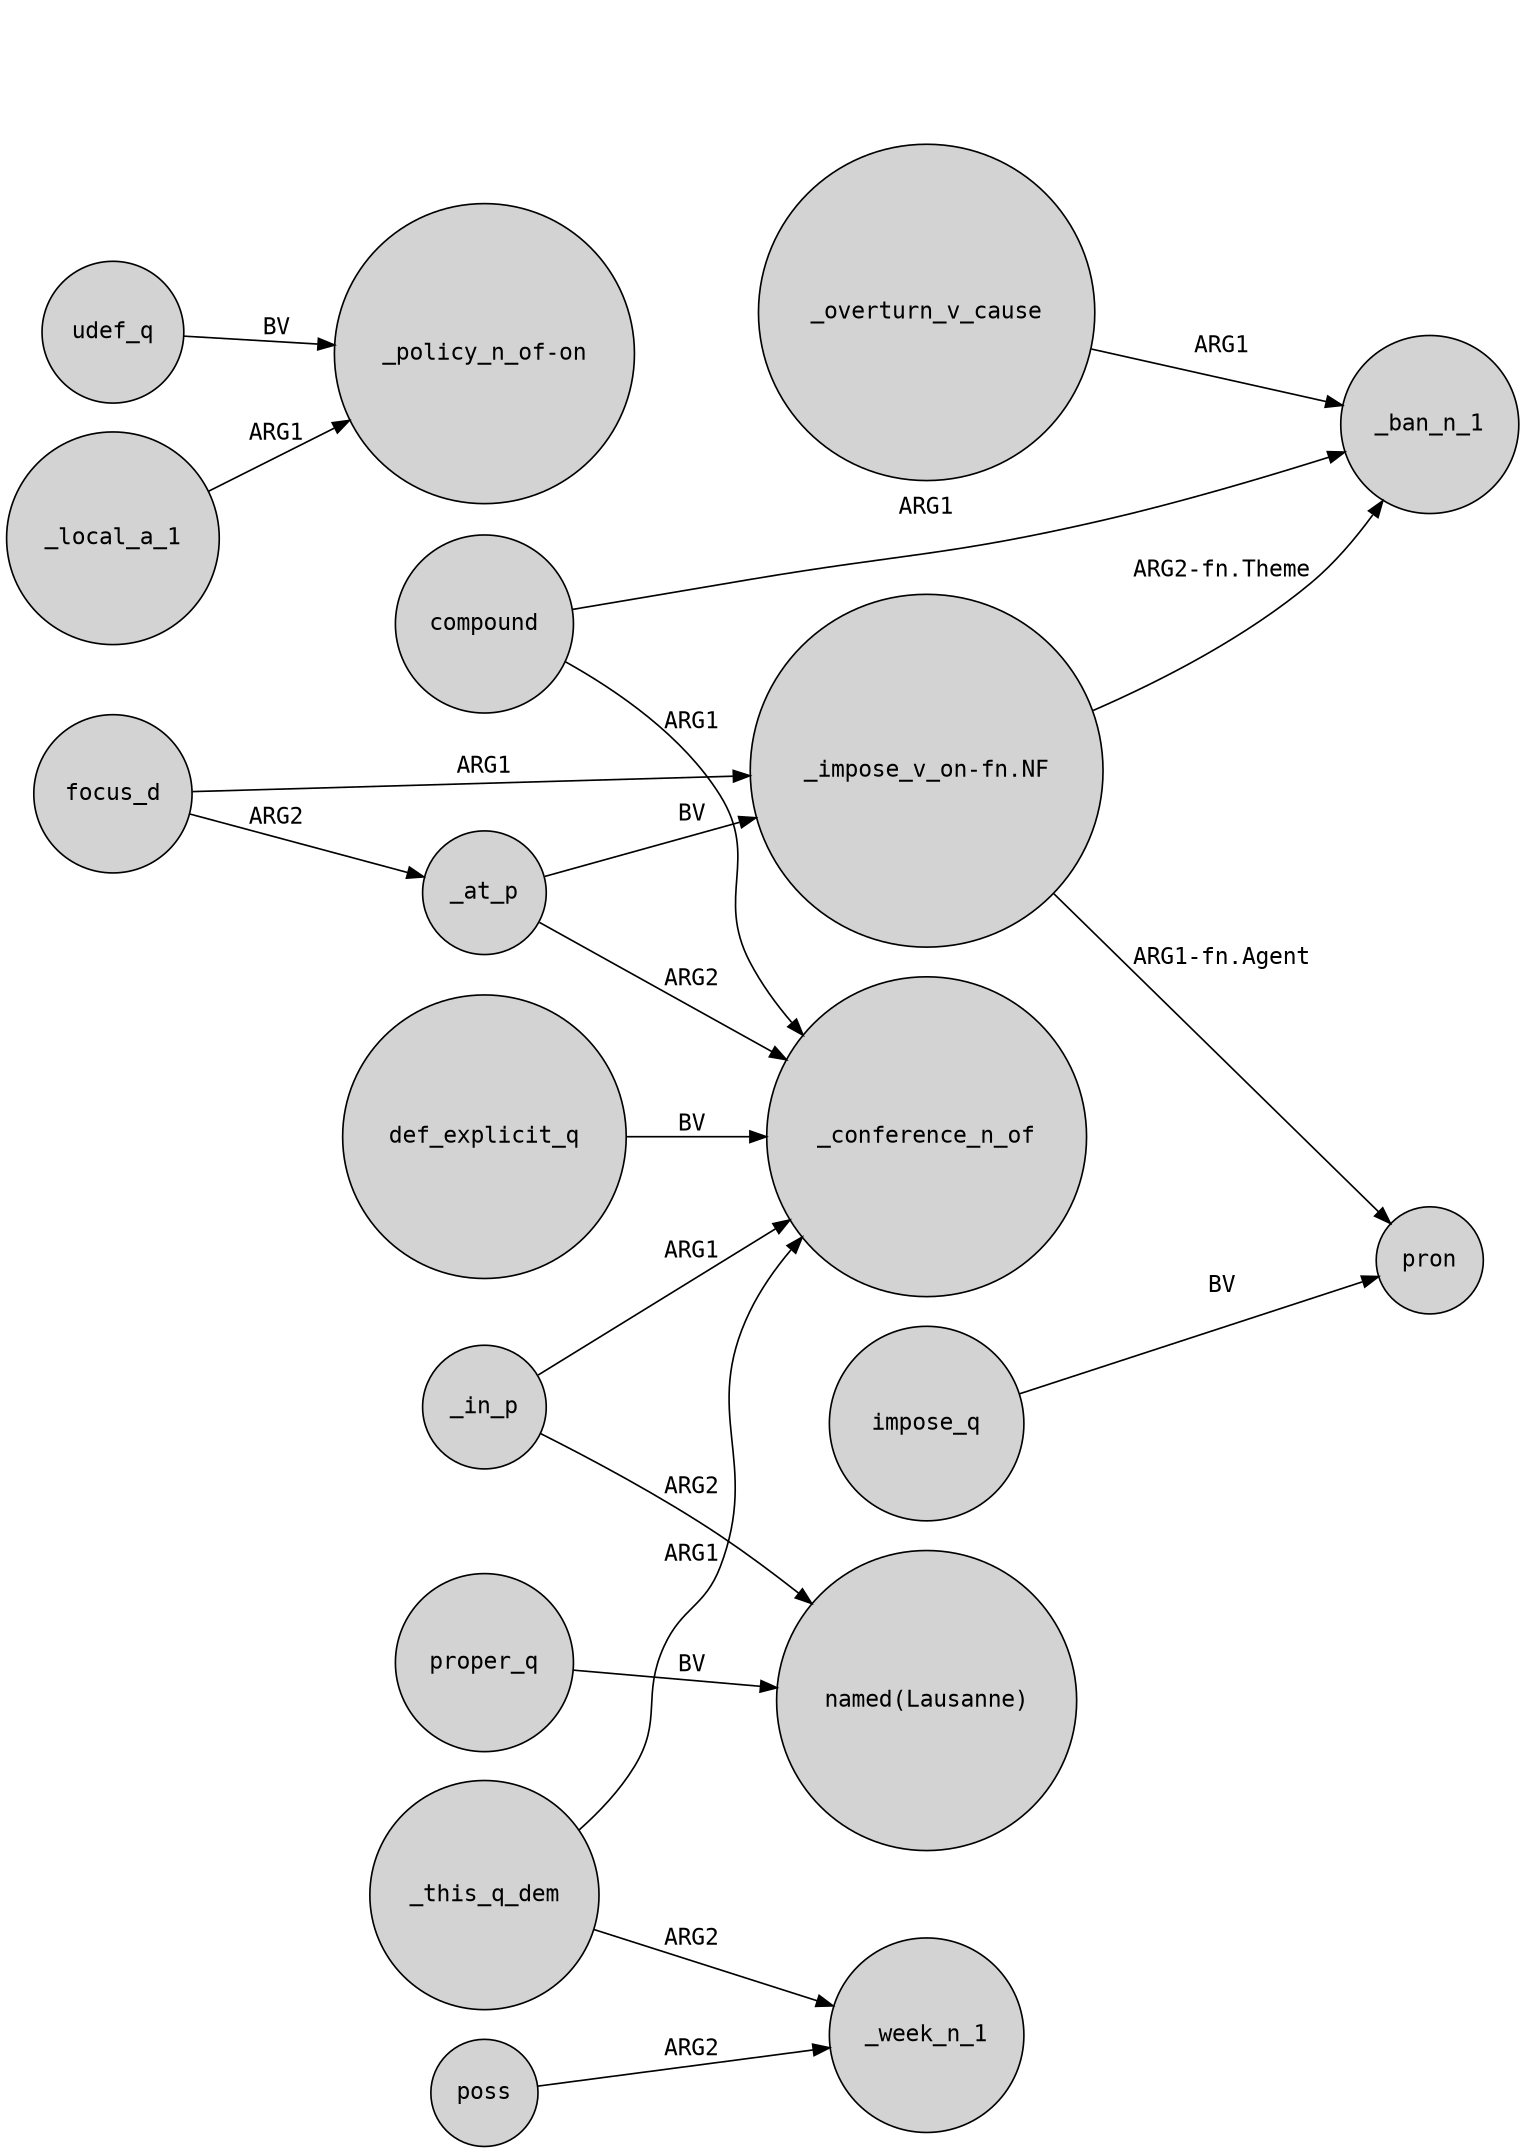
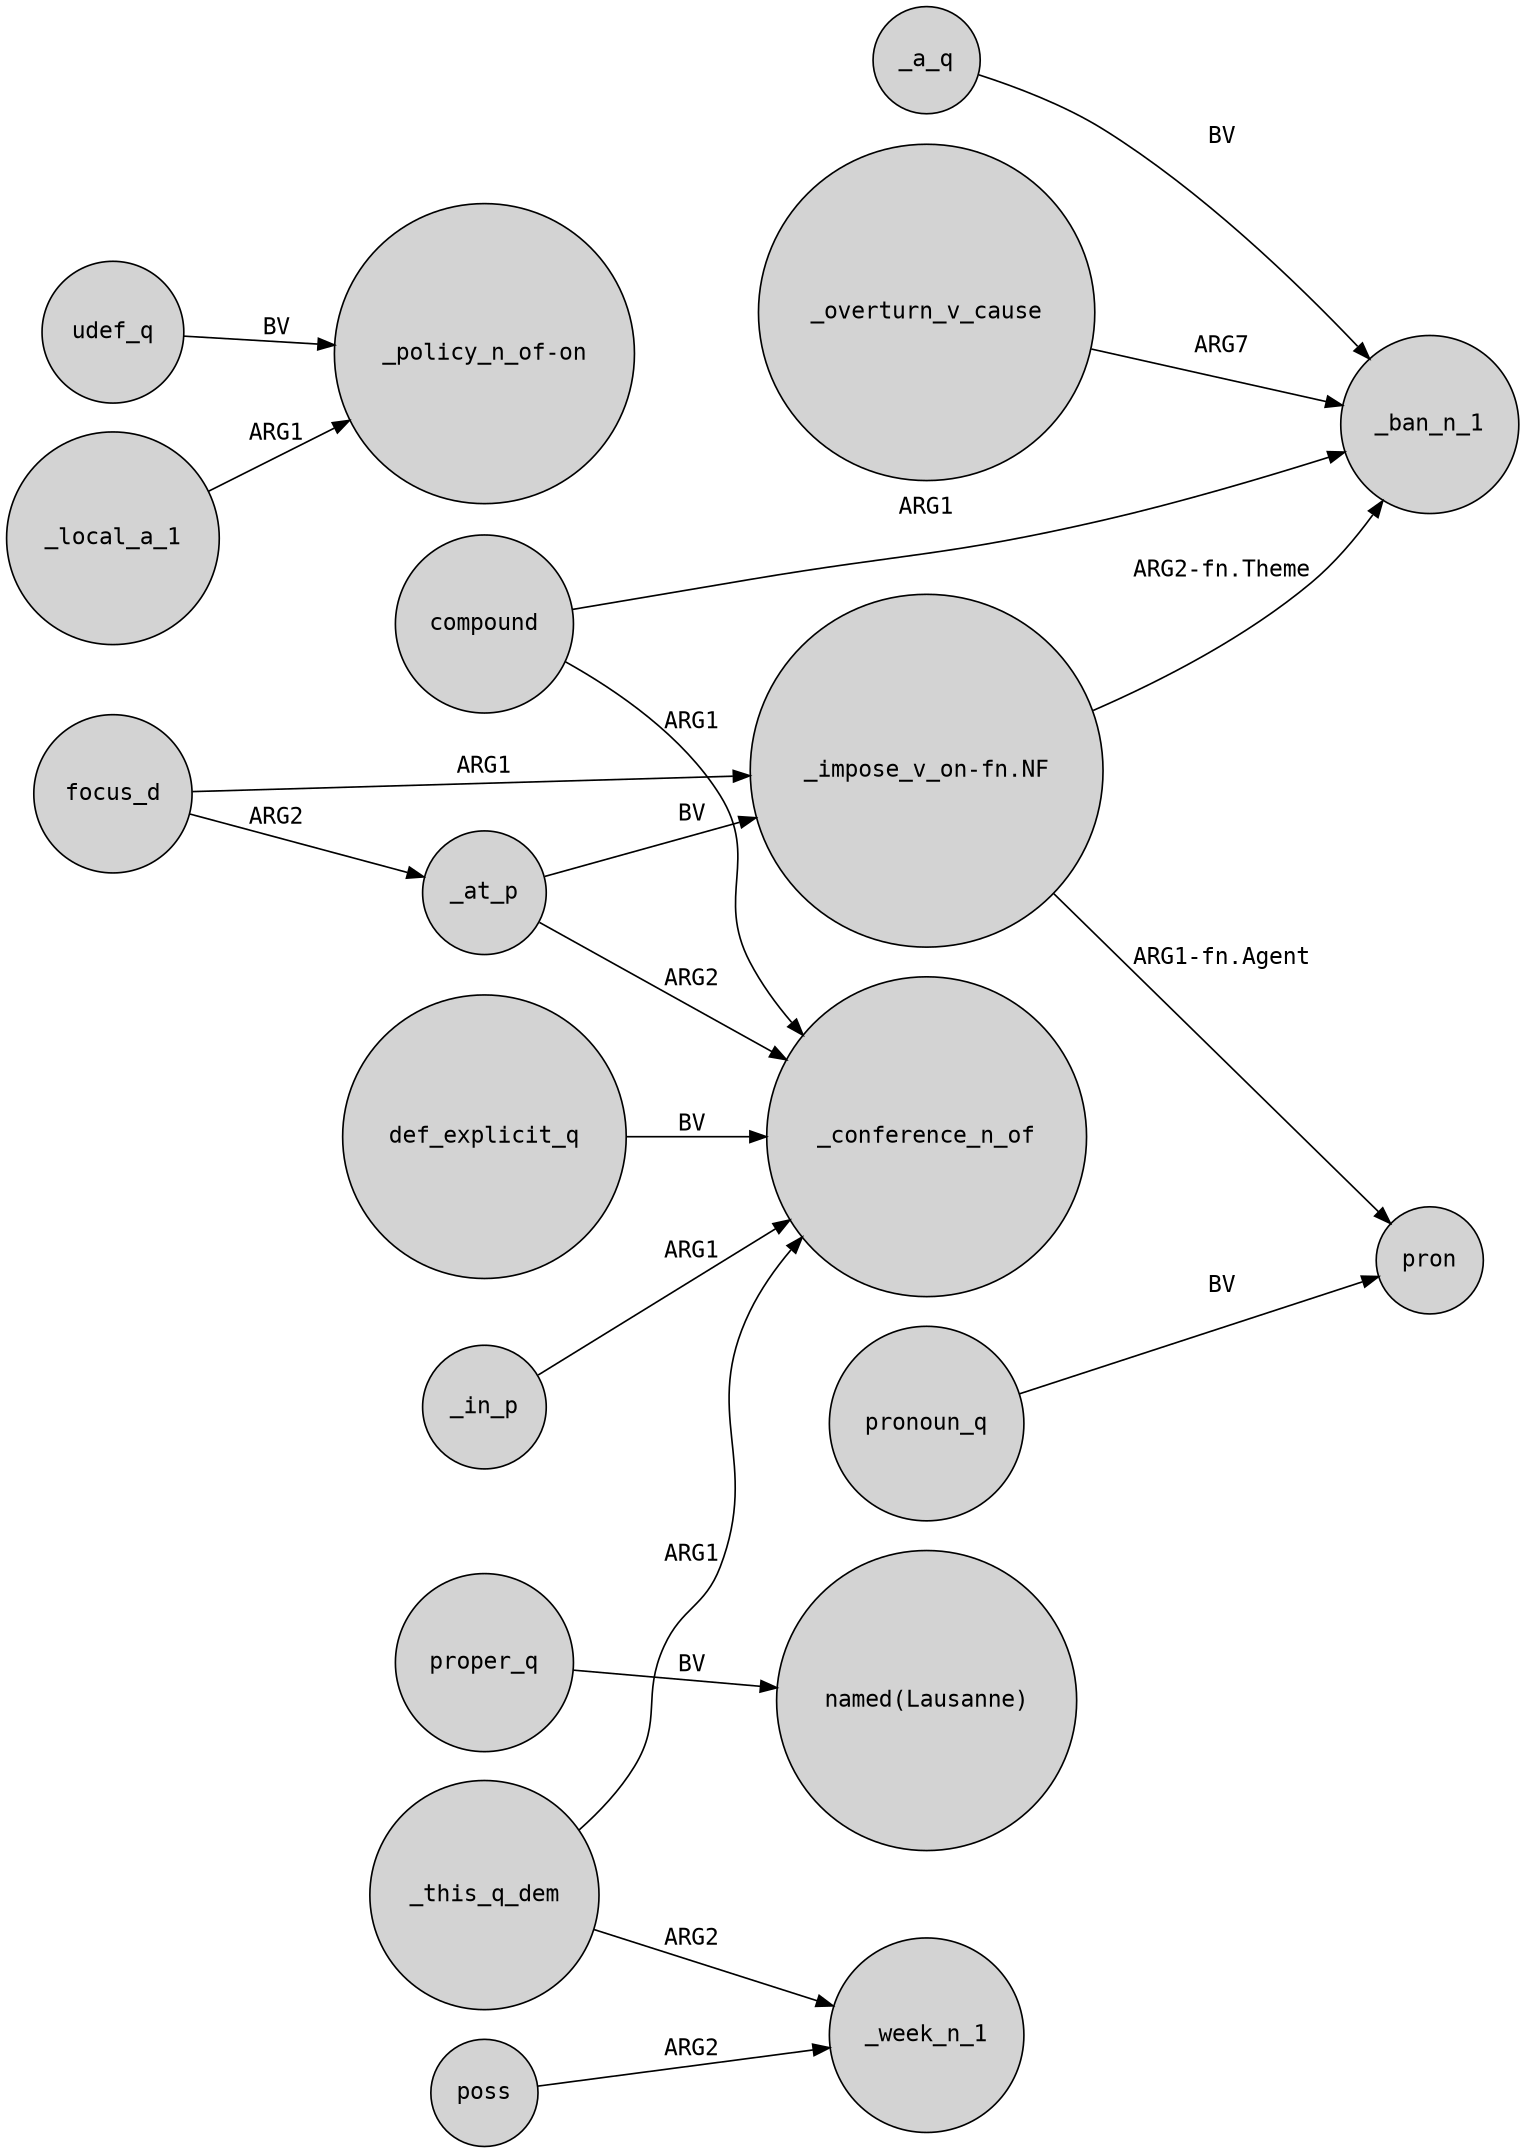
none -> (927, 60)
(1222, 346) -> (1222, 346)
(927, 1424) -> (927, 1424)
(674, 1506) -> none
